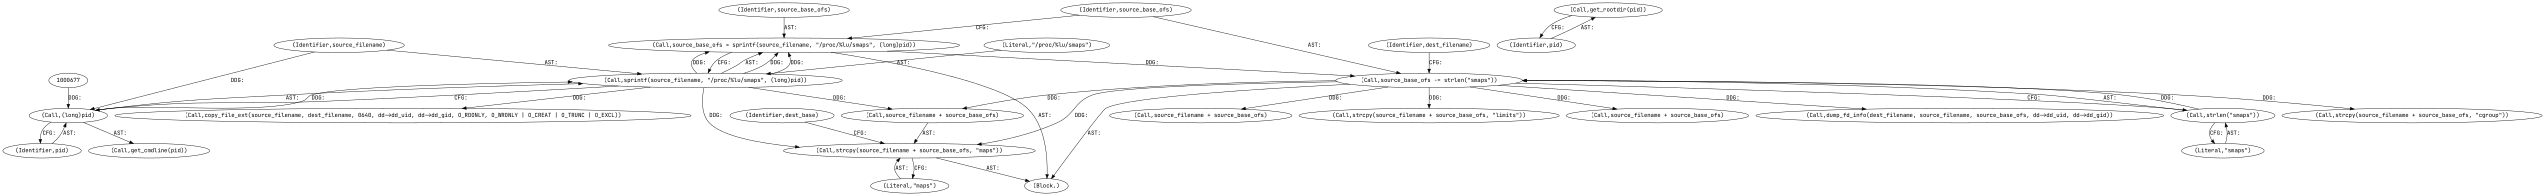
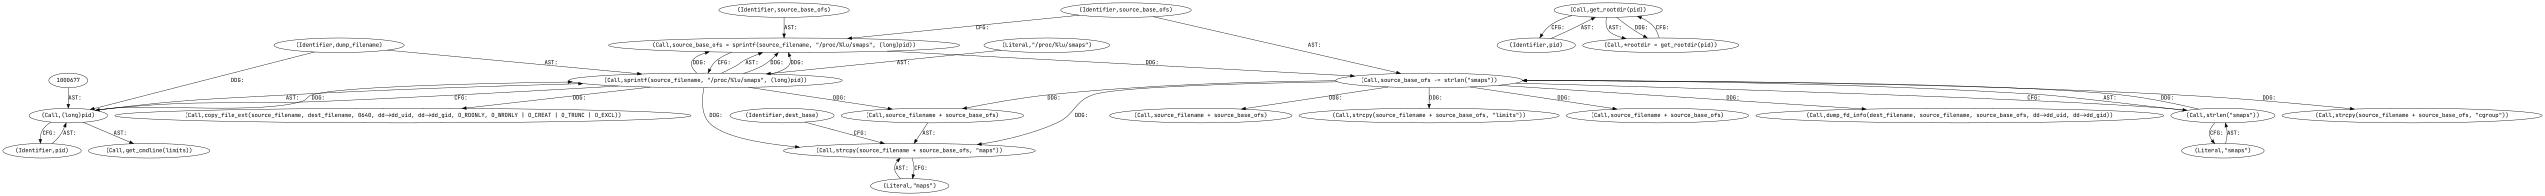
(339, 45) -> (339, 45)
(1429, 45) -> none
none -> (1661, 45)
(77, 98) -> (77, 98)
(149, 151) -> (149, 151)
(1046, 186) -> none
